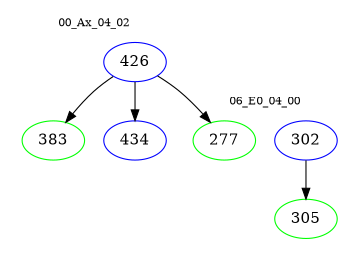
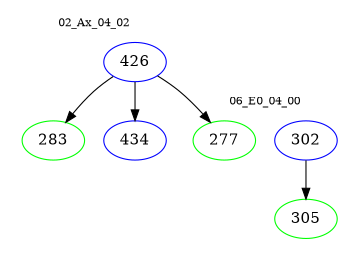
(94, 23) -> (94, 23)
(53, 140) -> (53, 140)
